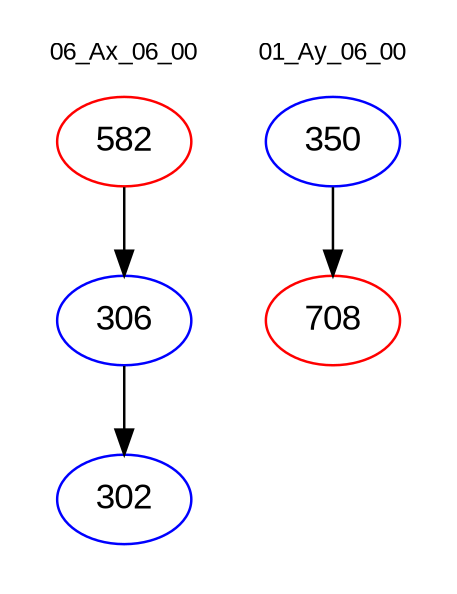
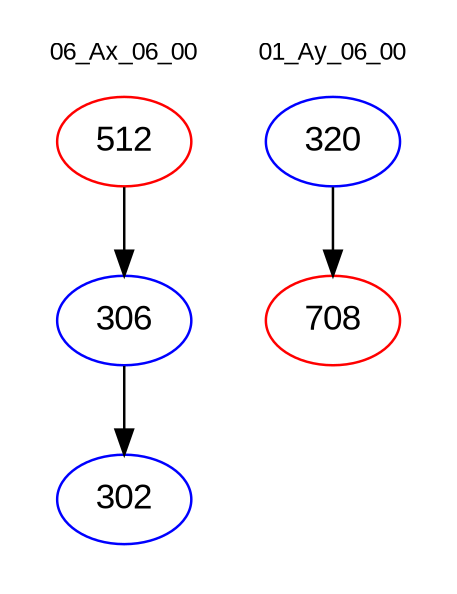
(124, 142) -> (124, 142)
(333, 142) -> (333, 142)
